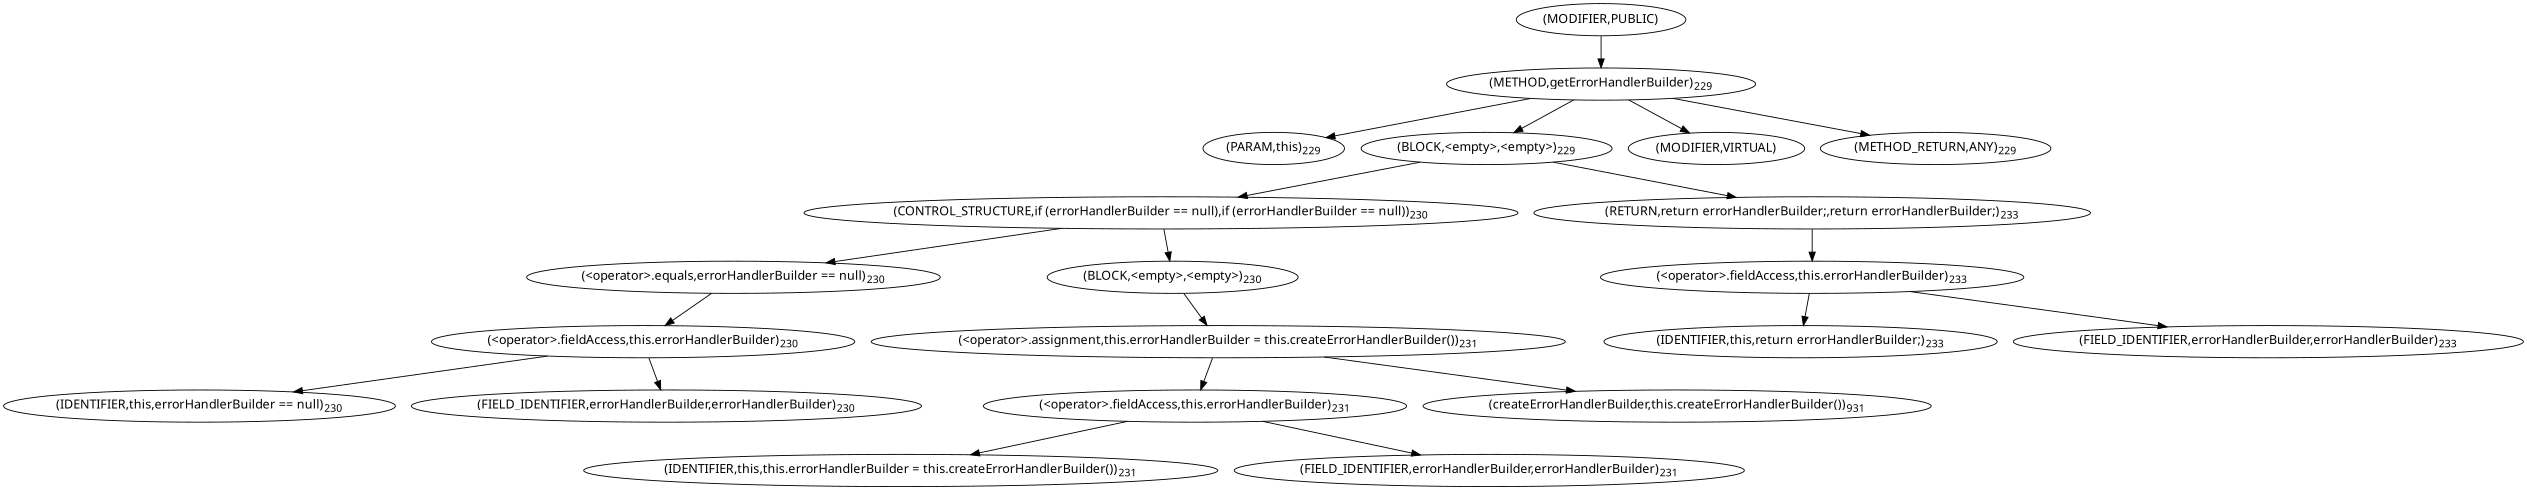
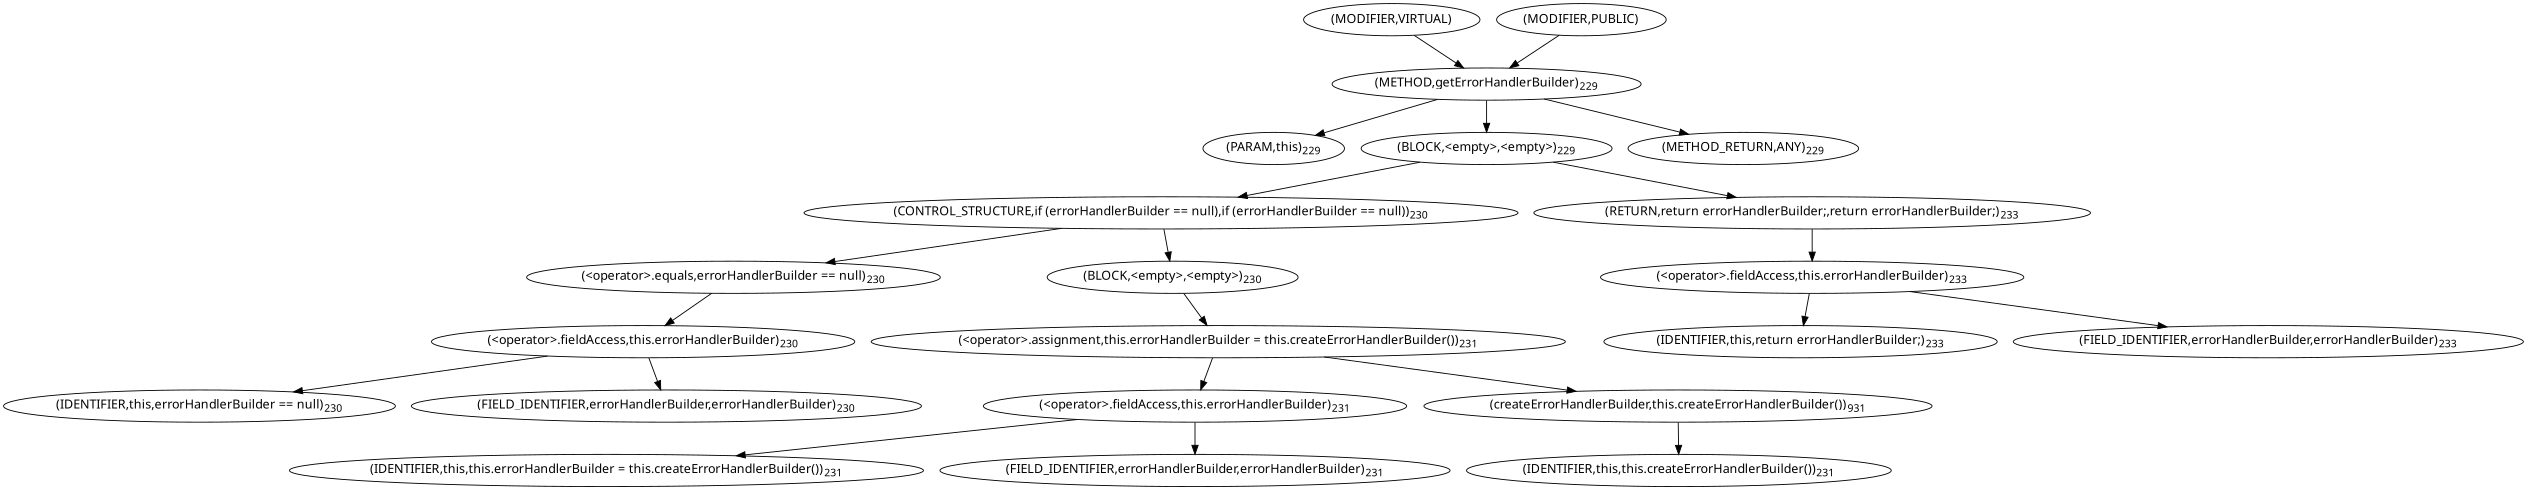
(1655, 114) -> (1435, 49)
none -> (1679, 470)
